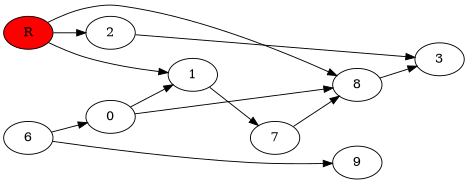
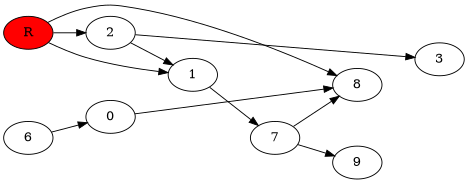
(394, 74) -> none
(148, 98) -> (148, 52)
(187, 158) -> (312, 149)
